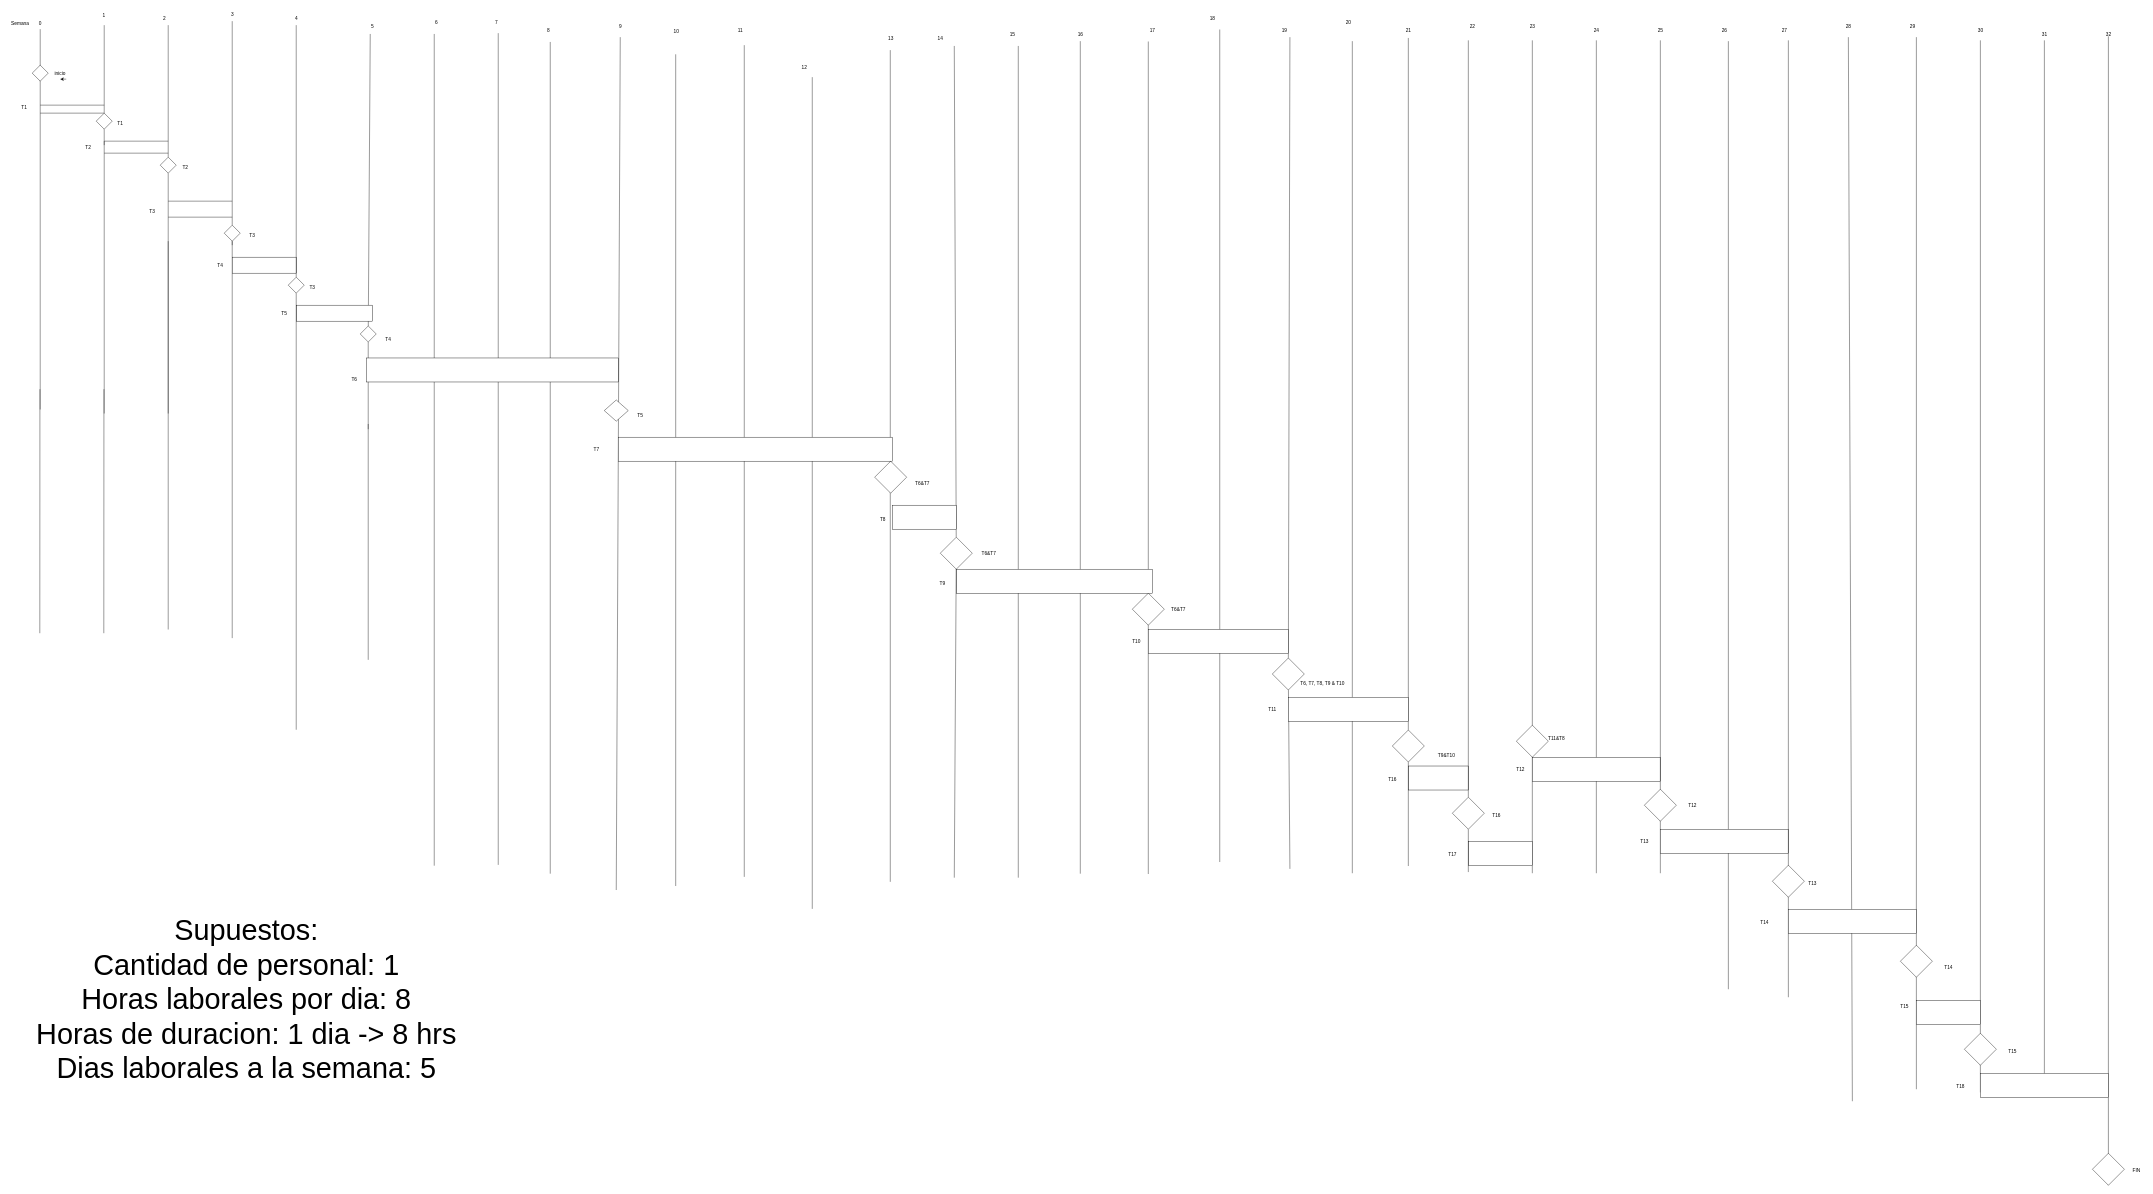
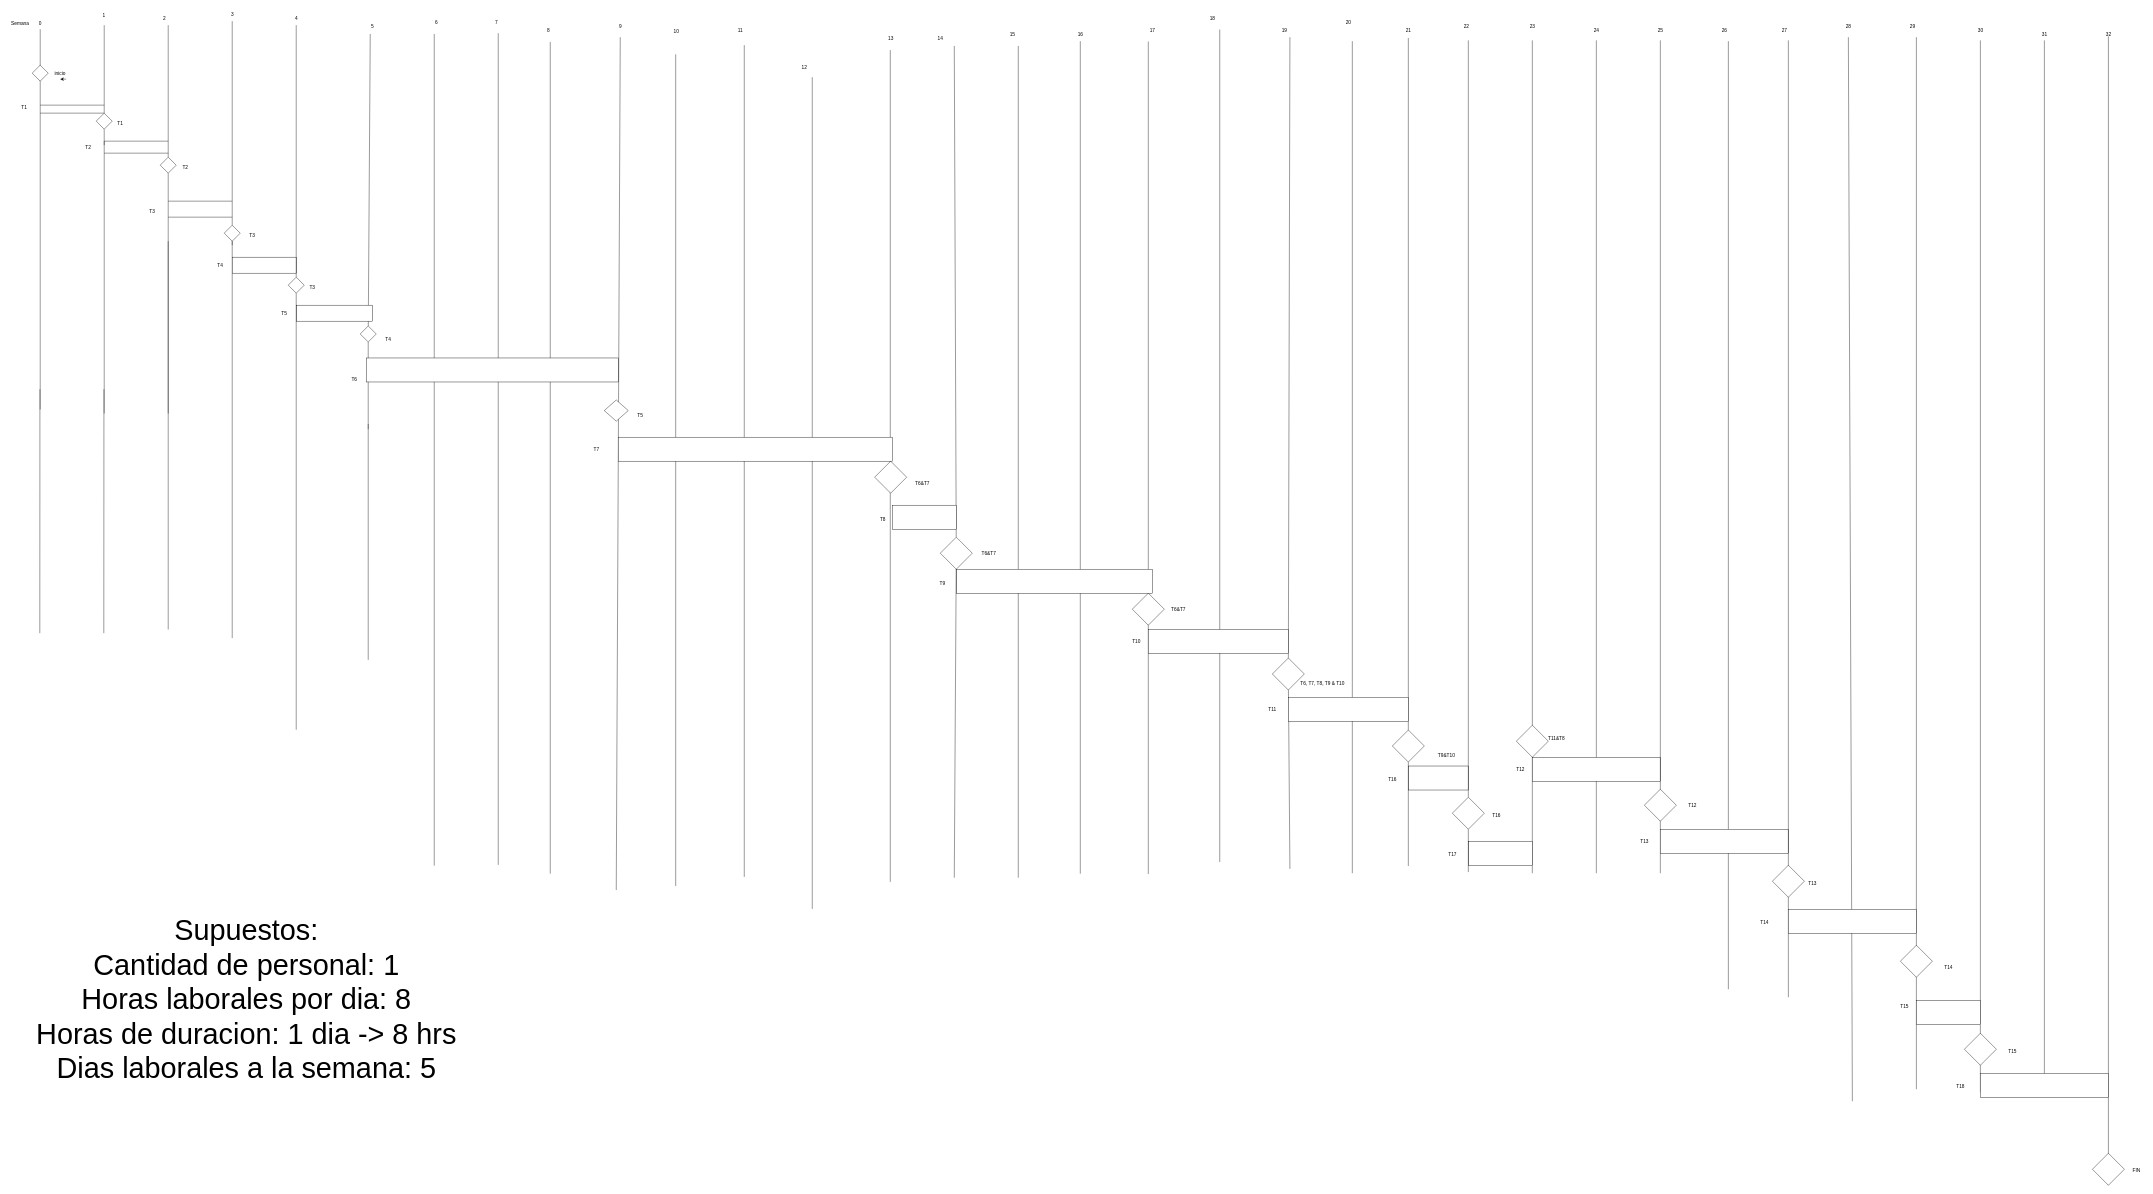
(1472, 26) -> (1466, 26)
